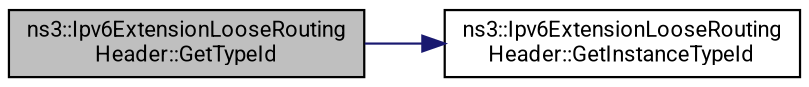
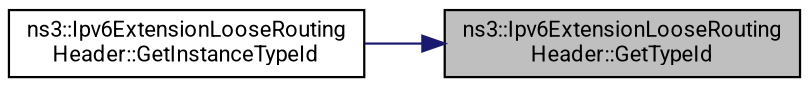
(394, 44) -> (394, 44)
